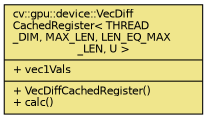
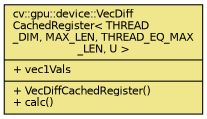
(92, 38) -> (103, 38)
